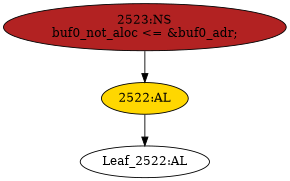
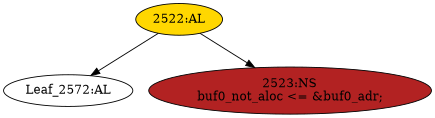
(145, 62) -> (223, 48)
(145, 162) -> (68, 91)
